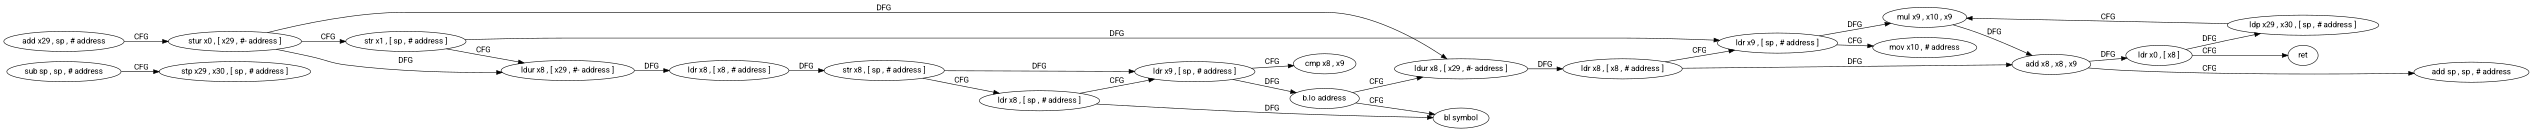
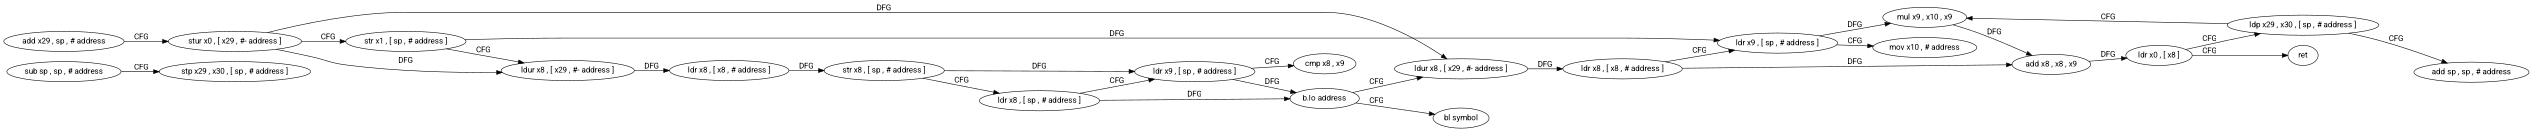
(2210, 39) -> (2210, 39)
(2248, 74) -> (2396, 45)
(1262, 112) -> (1192, 100)
